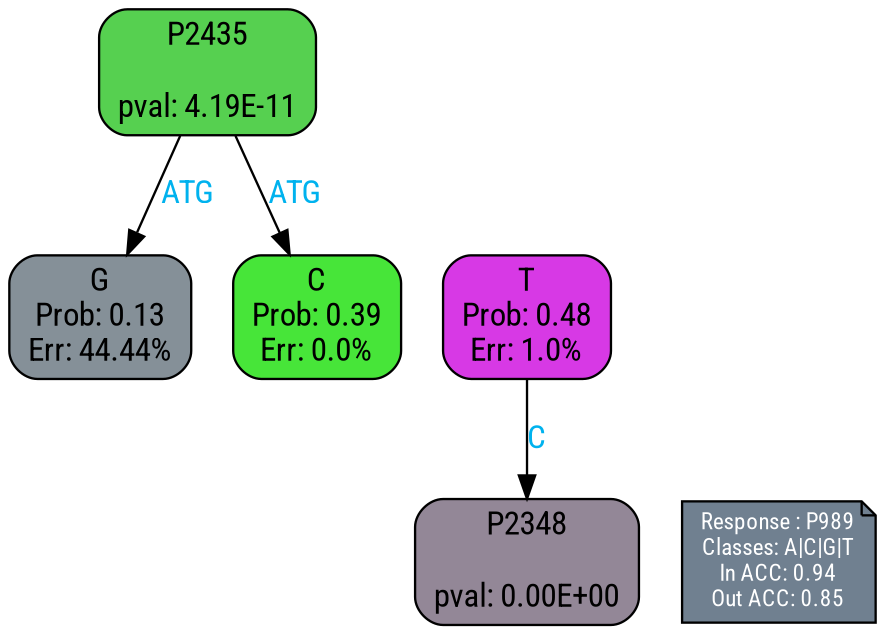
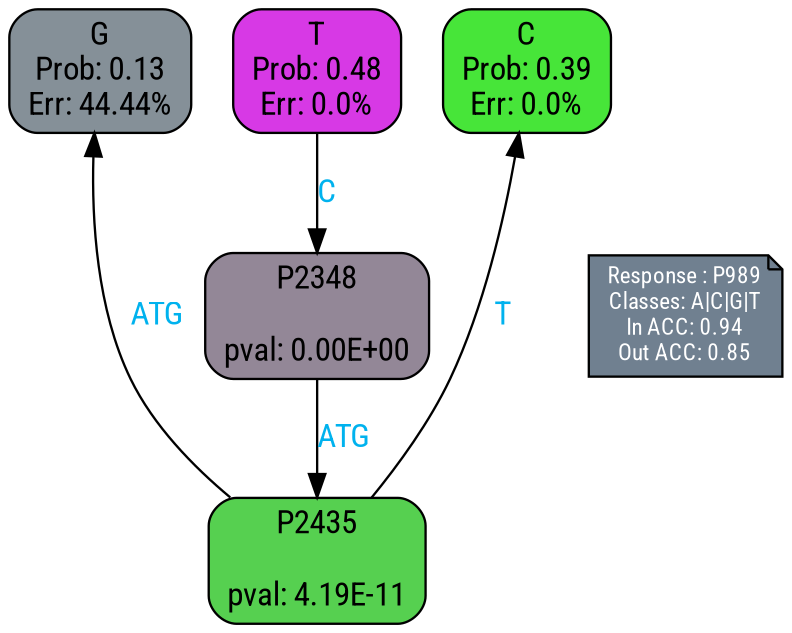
(295, 195) -> (504, 316)
(527, 317) -> (317, 71)
none -> (317, 426)
